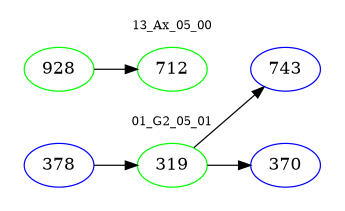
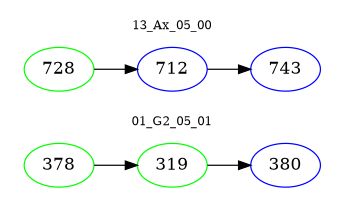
(59, 69) -> (59, 69)
(172, 69) -> (172, 69)
(224, 121) -> (223, 69)
(59, 165) -> (59, 165)
(286, 165) -> (286, 165)
